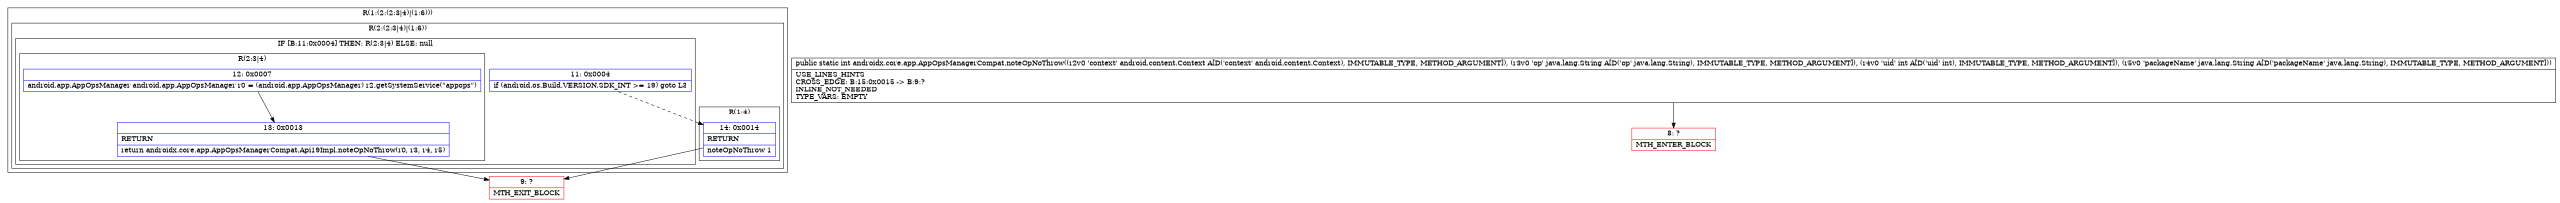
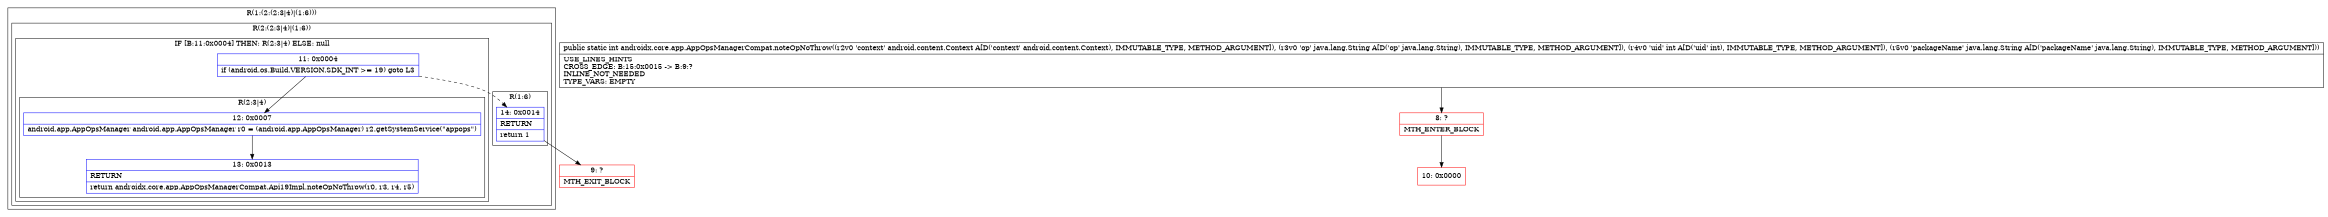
none -> (287, 93)
(739, 113) -> (520, 97)
(739, 150) -> (515, 135)
(426, 168) -> none
none -> (1442, 176)
